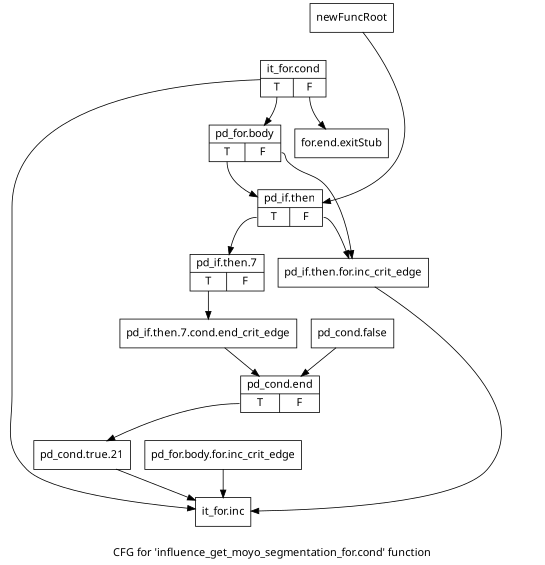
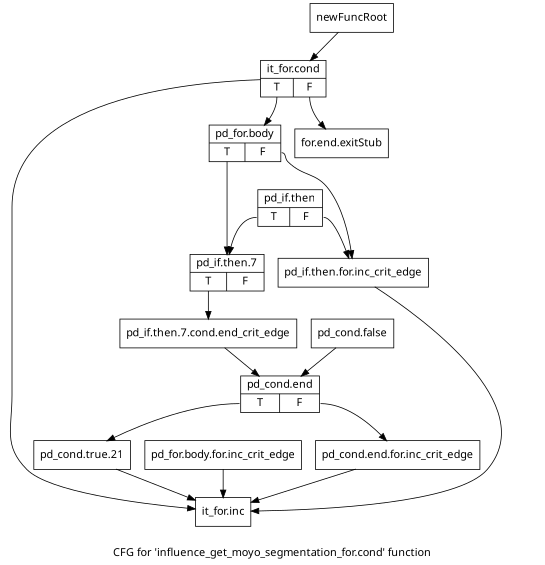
(404, 131) -> (327, 44)
(234, 181) -> (227, 204)
none -> (398, 455)
